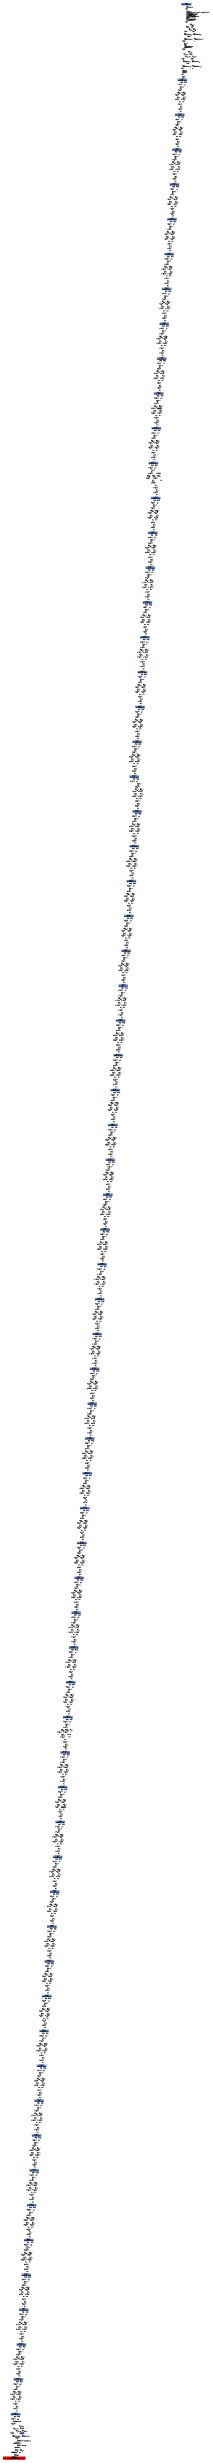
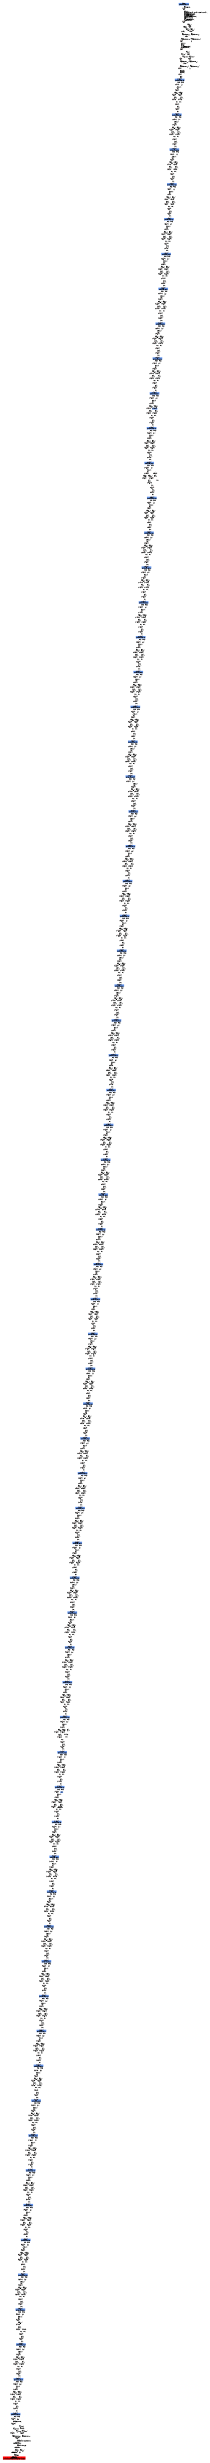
(65, 1792) -> (62, 1792)
(24, 2325) -> none
(22, 2434) -> (22, 2434)
